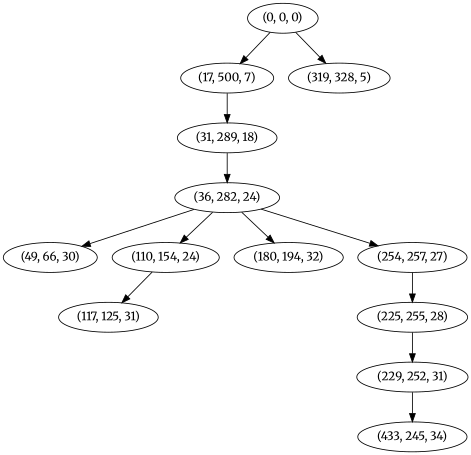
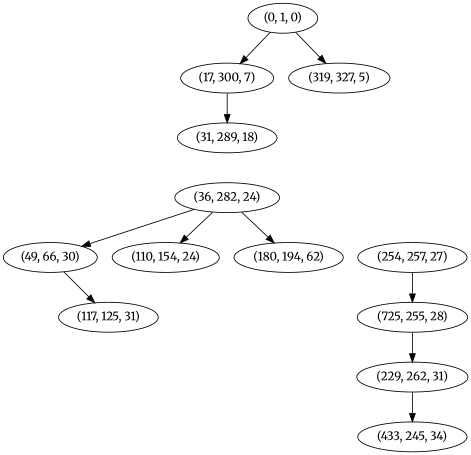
(283, 18) -> (283, 18)
(227, 78) -> (227, 78)
(339, 78) -> (339, 78)
(227, 164) -> none
(316, 226) -> none
(289, 257) -> (289, 257)
(140, 284) -> (76, 284)
(412, 317) -> (412, 317)
(412, 377) -> (412, 377)
